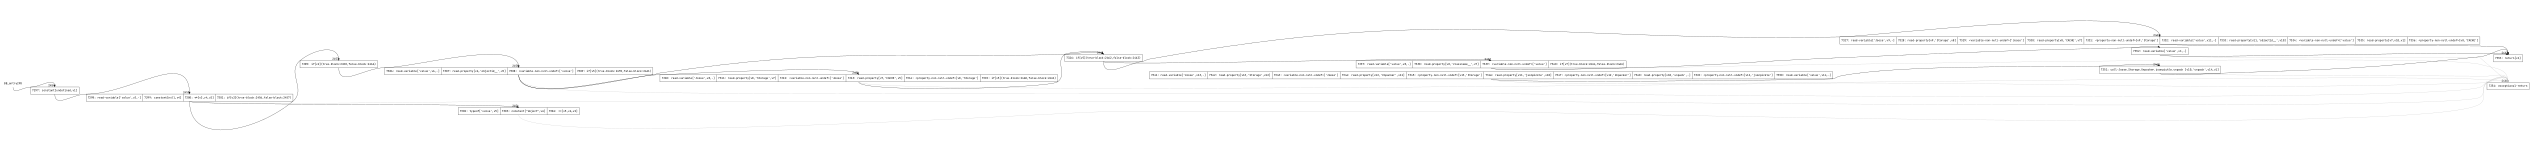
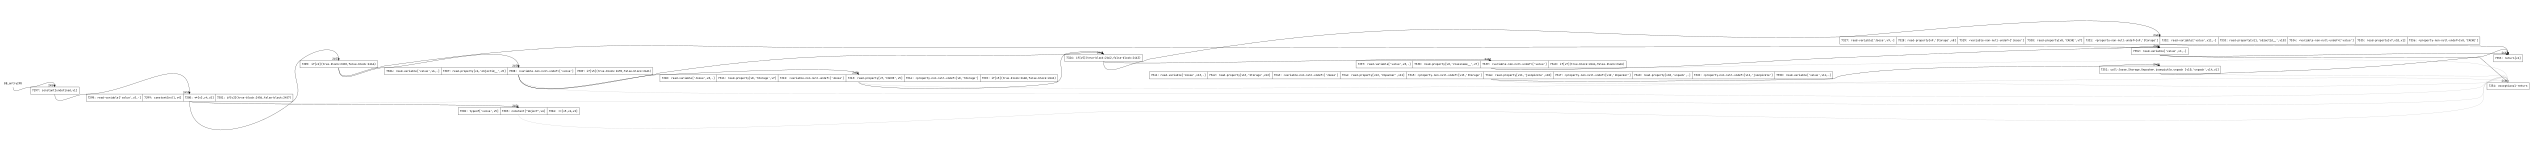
none -> (1245, 47)
(2338, 57) -> (2338, 57)
